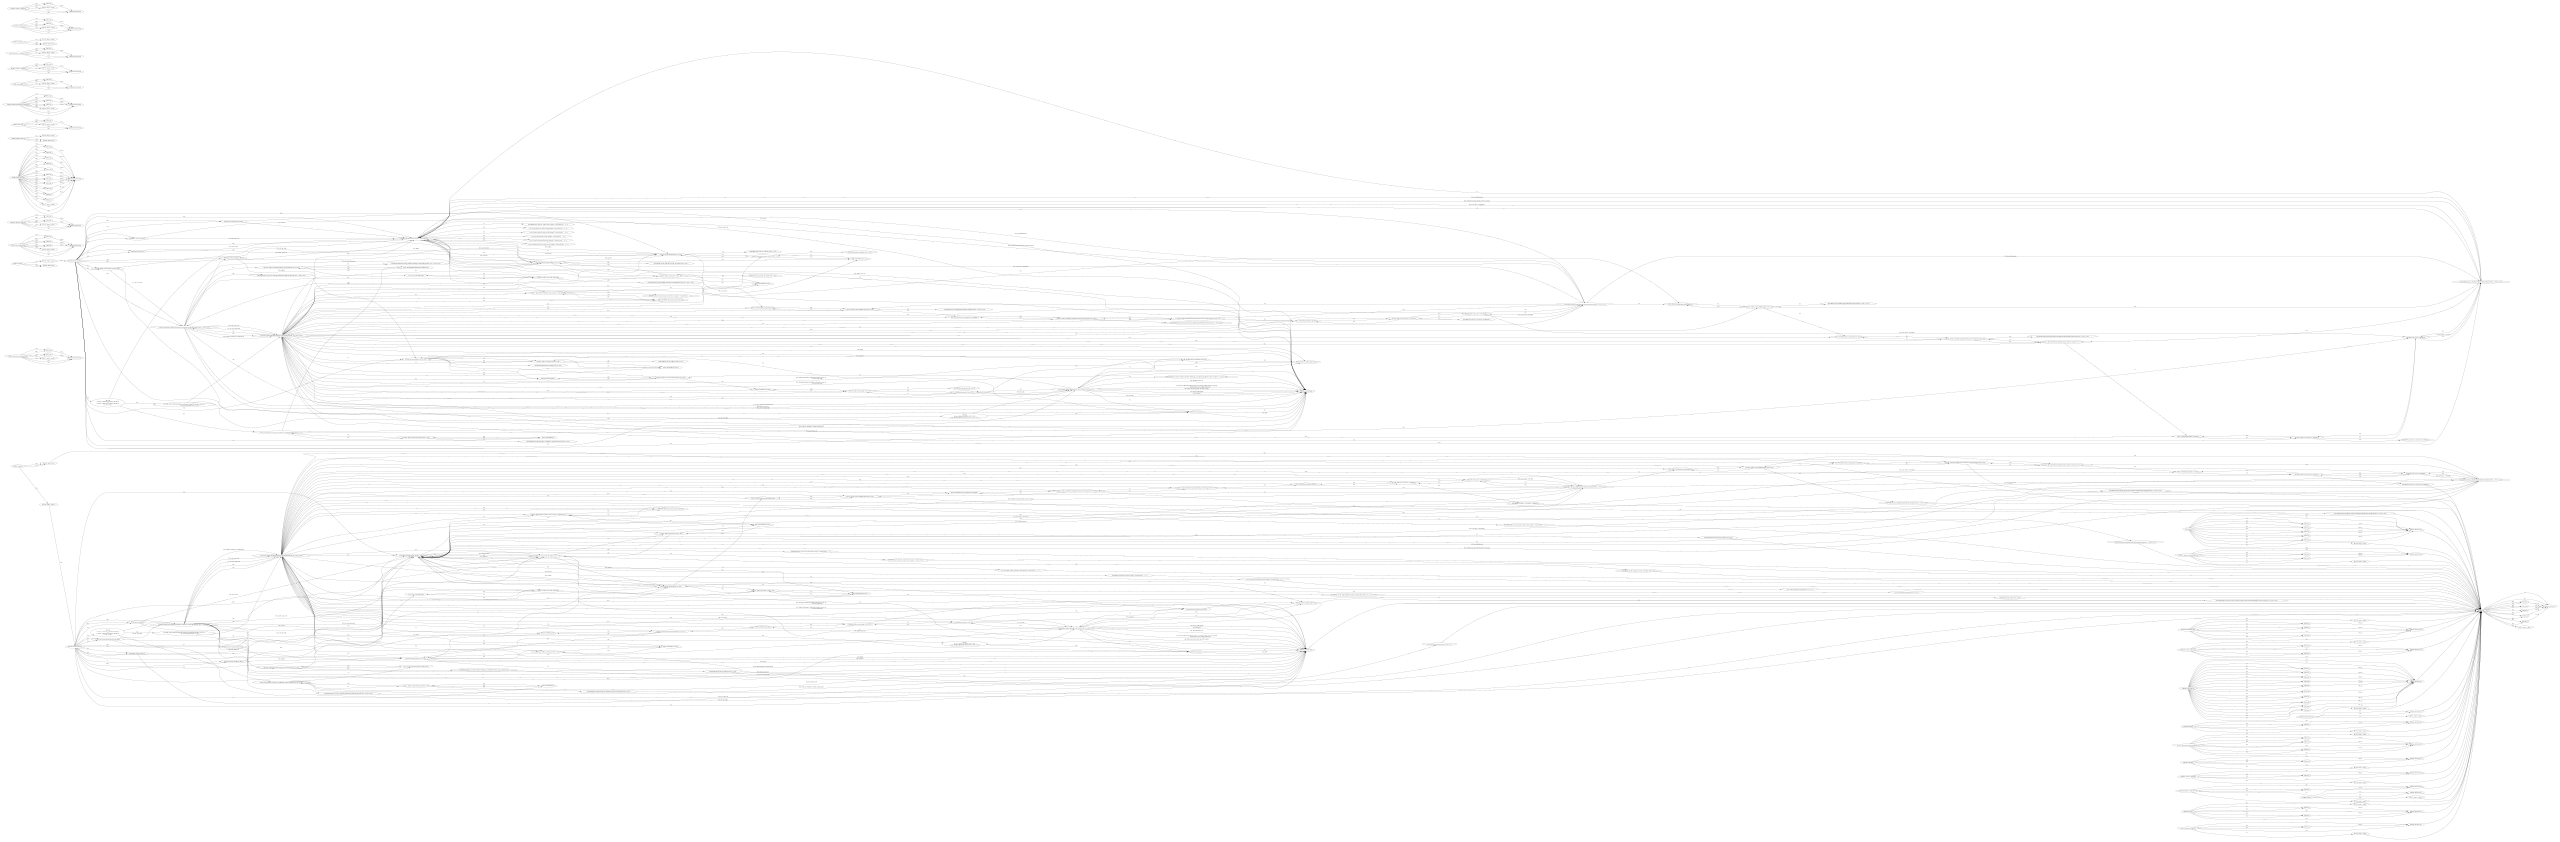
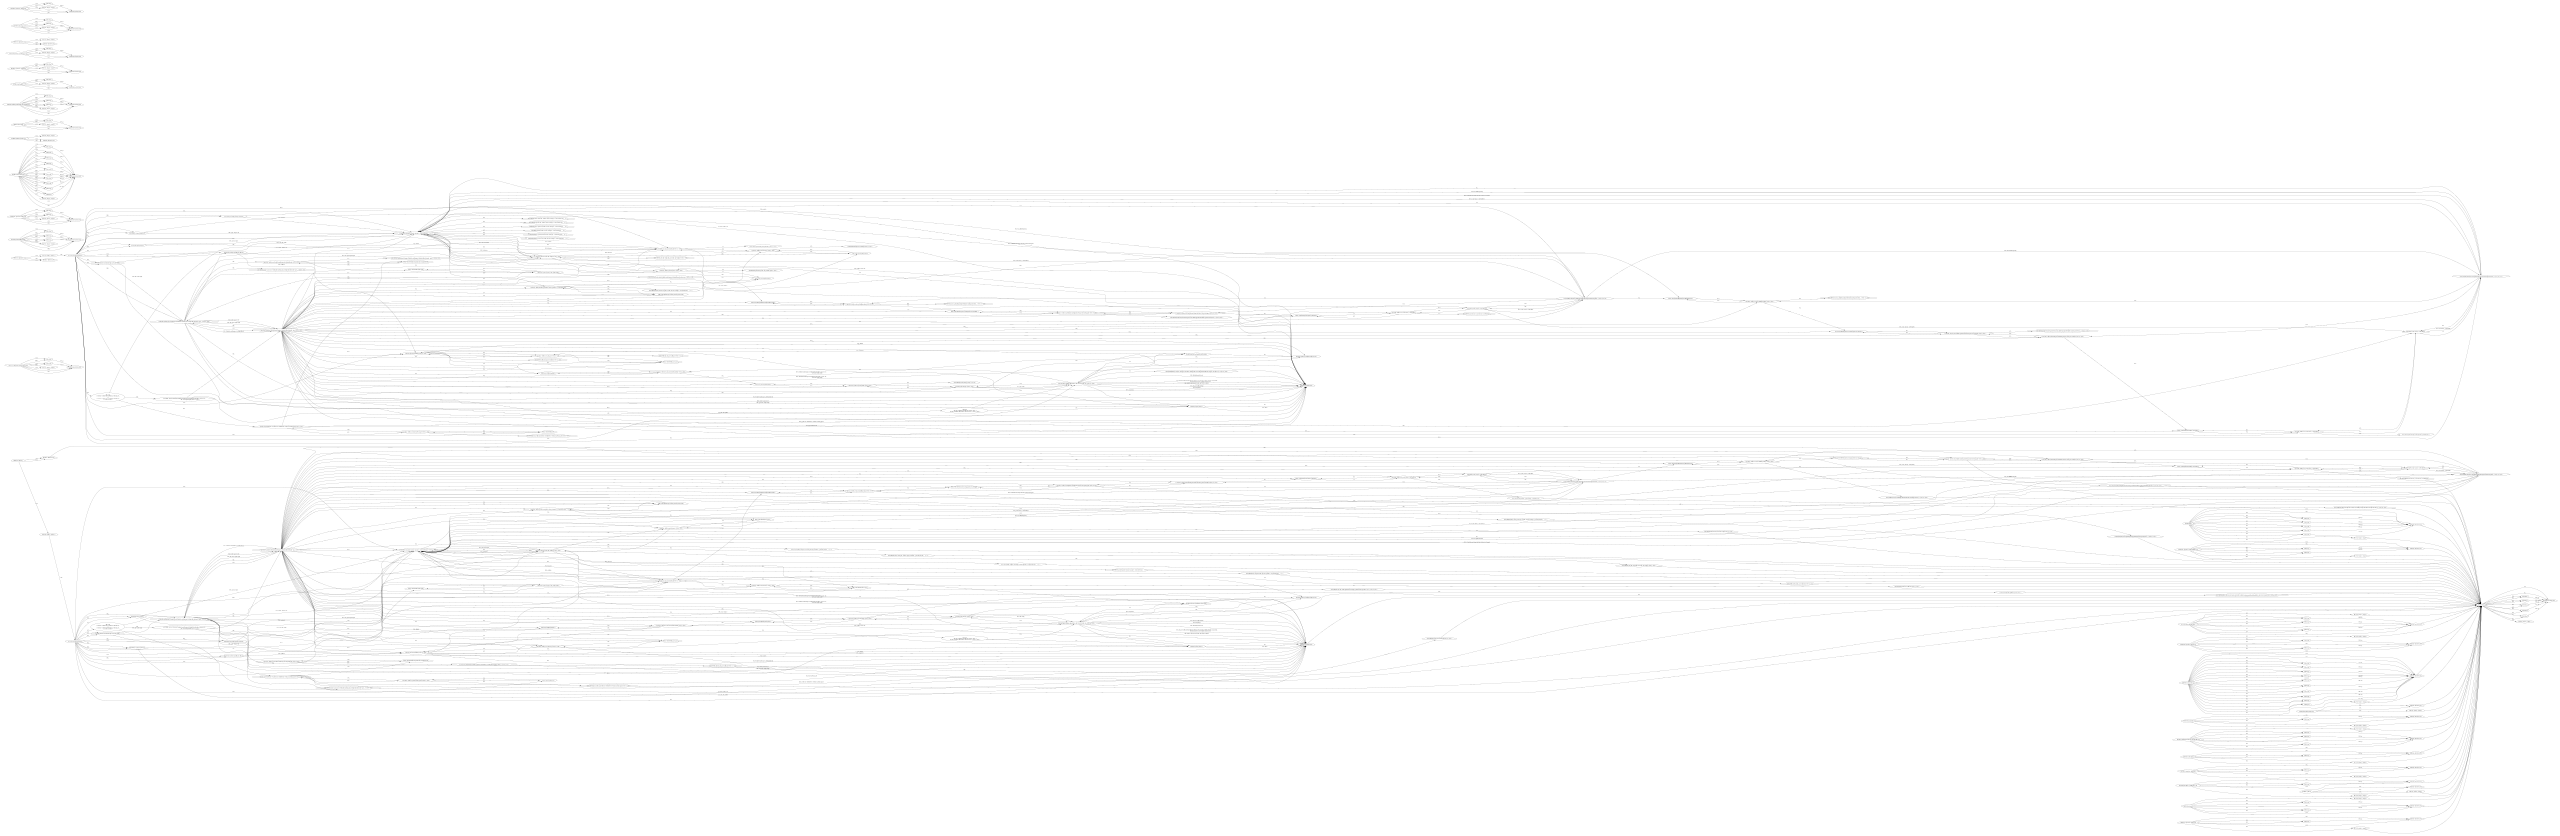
(49, 200) -> none
